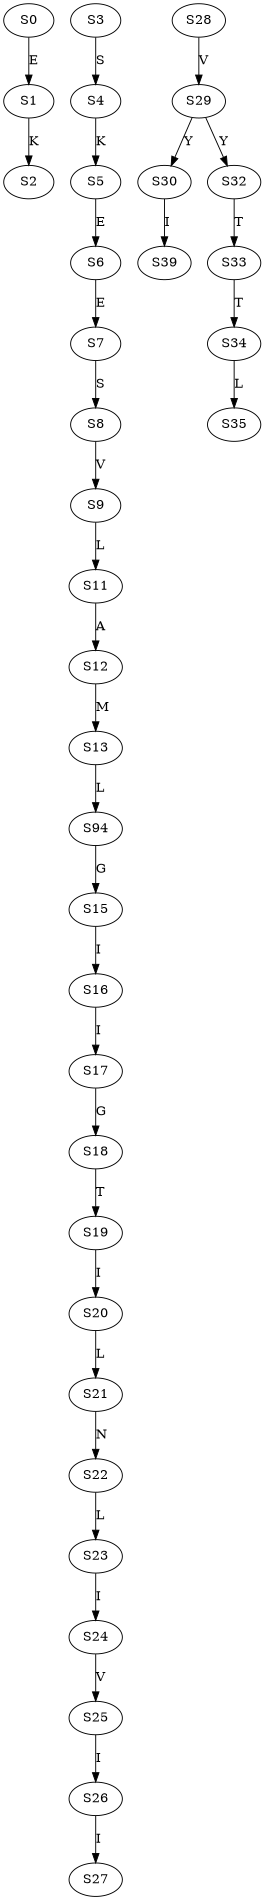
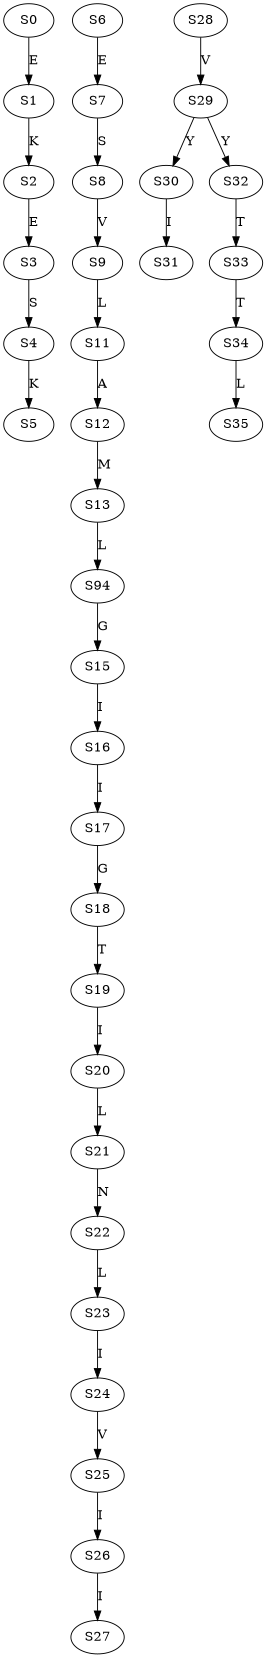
none -> (29, 218)
(96, 218) -> none
(164, 263) -> (166, 263)
